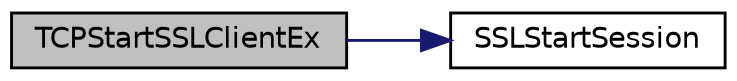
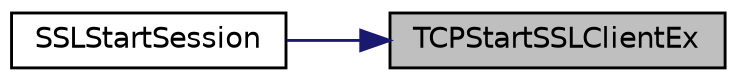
(384, 40) -> (324, 40)
